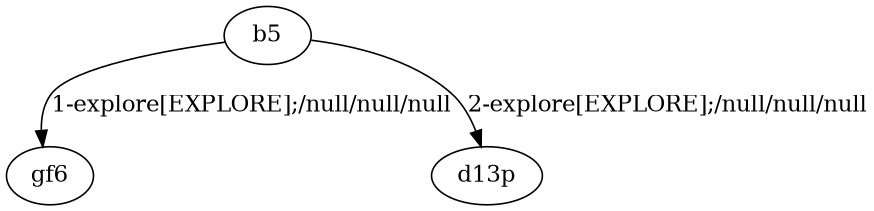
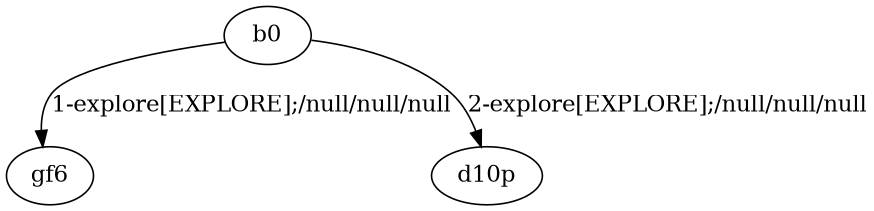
(268, 35) -> (268, 35)
(487, 176) -> (487, 176)
